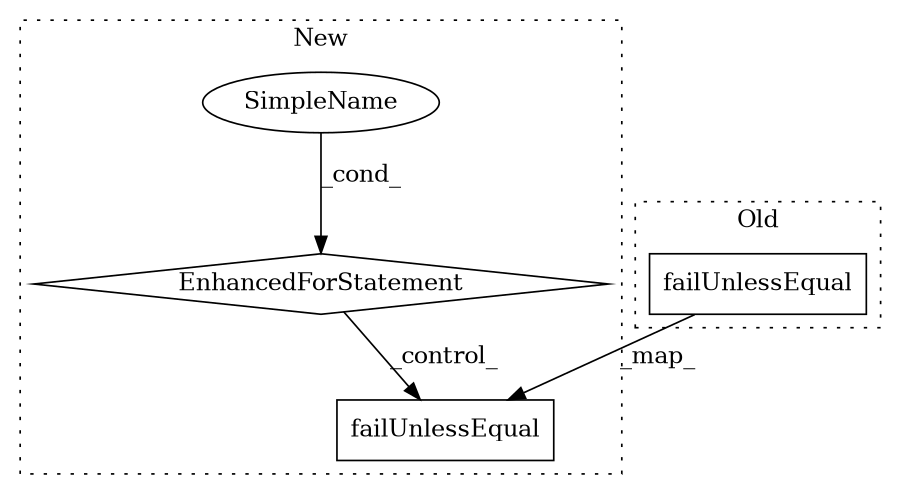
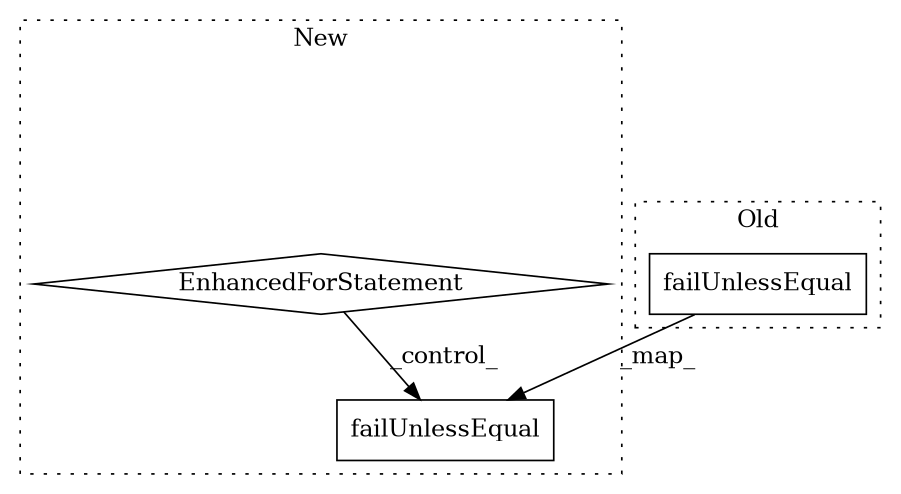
(321, 103) -> none
